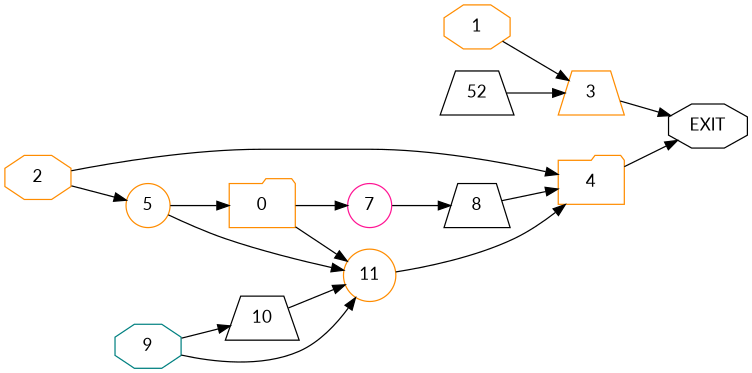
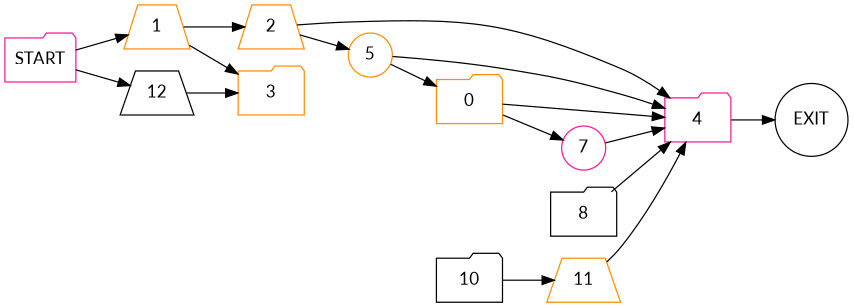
none -> (208, 27)
(477, 27) -> (157, 27)
none -> (40, 60)
(477, 93) -> (157, 93)
(591, 93) -> (271, 93)
(640, 107) -> none
(708, 126) -> (812, 120)
(38, 177) -> (271, 27)
(591, 182) -> (698, 120)
(415, 206) -> (629, 137)
(477, 206) -> (584, 214)
(316, 241) -> (577, 110)
(248, 246) -> (524, 72)
(370, 275) -> (584, 280)
(262, 318) -> (469, 280)
(148, 346) -> none
